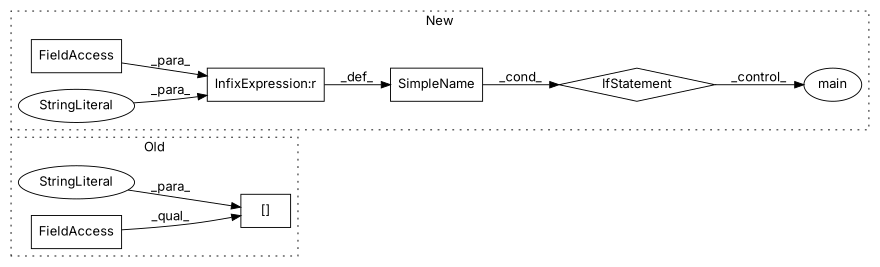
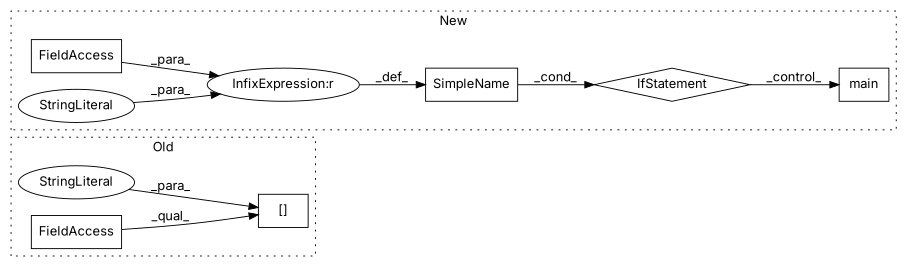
(266, 85) -> (283, 85)
(833, 85) -> (864, 85)
